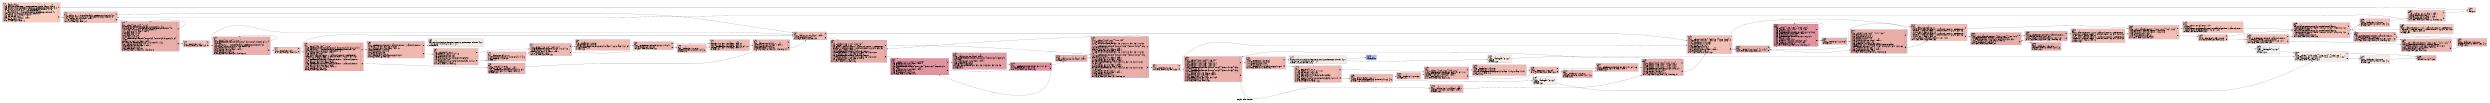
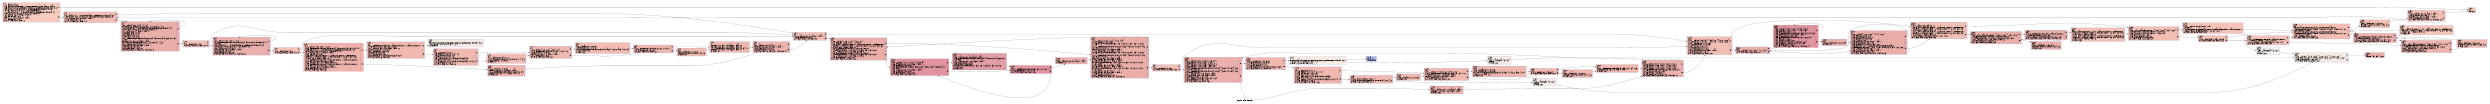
(2375, 60) -> none
